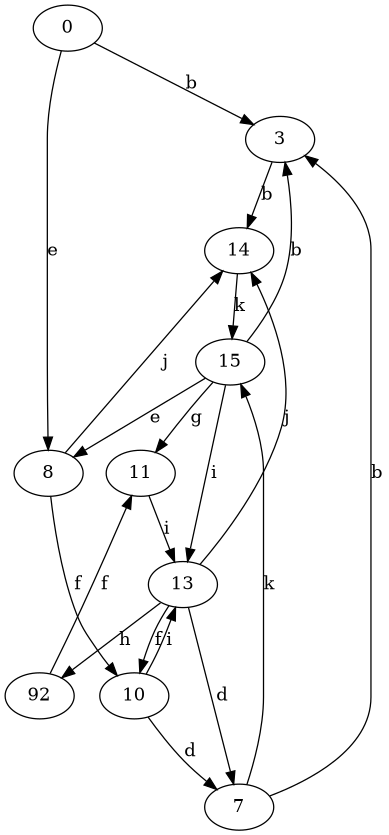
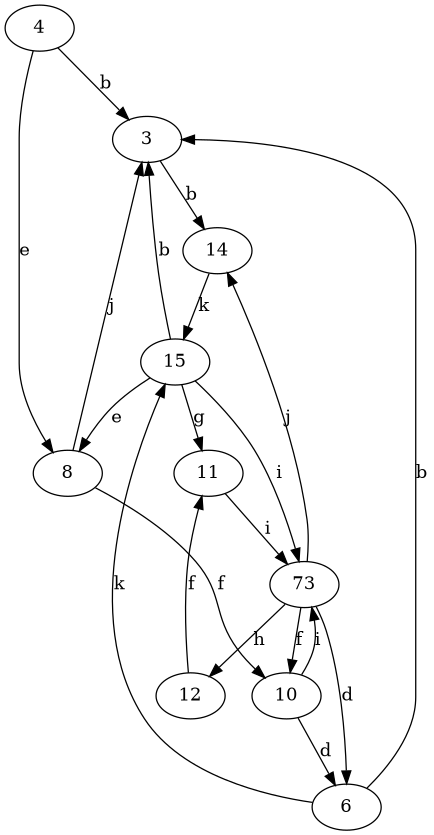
(68, 28) -> (40, 28)
(140, 367) -> (106, 313)
(183, 585) -> (304, 585)
(40, 696) -> (191, 696)
(239, 807) -> (347, 807)
